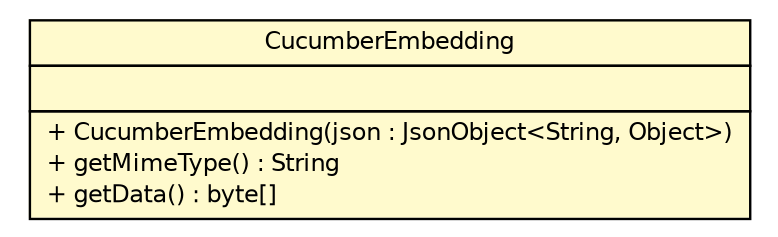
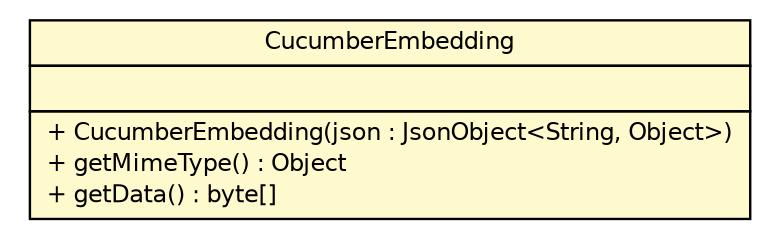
(194, 164) -> (197, 164)
